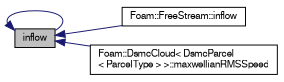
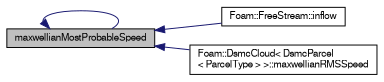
(35, 38) -> (81, 38)
